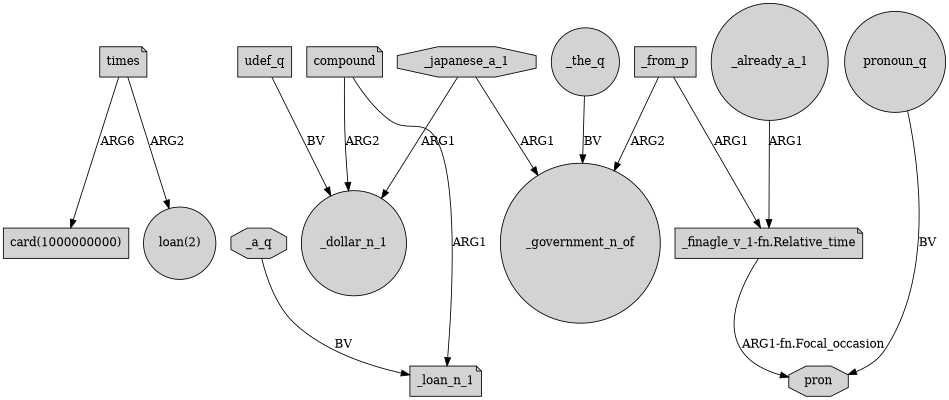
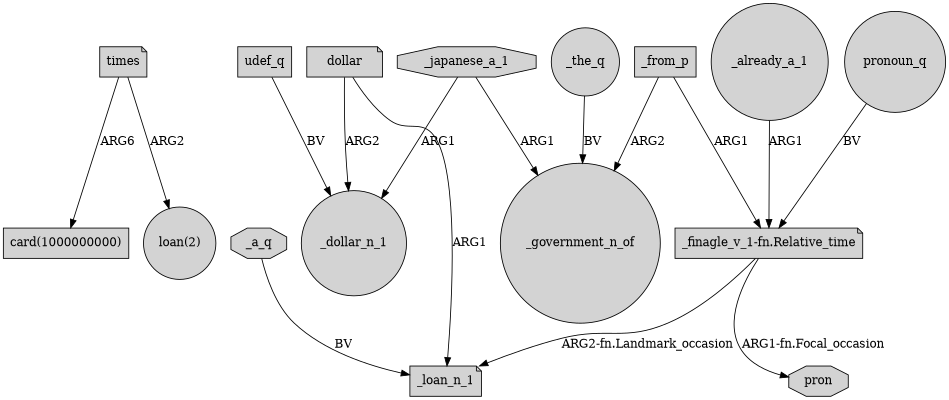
(345, 62) -> (345, 62)
(917, 251) -> (825, 162)
none -> (631, 333)
